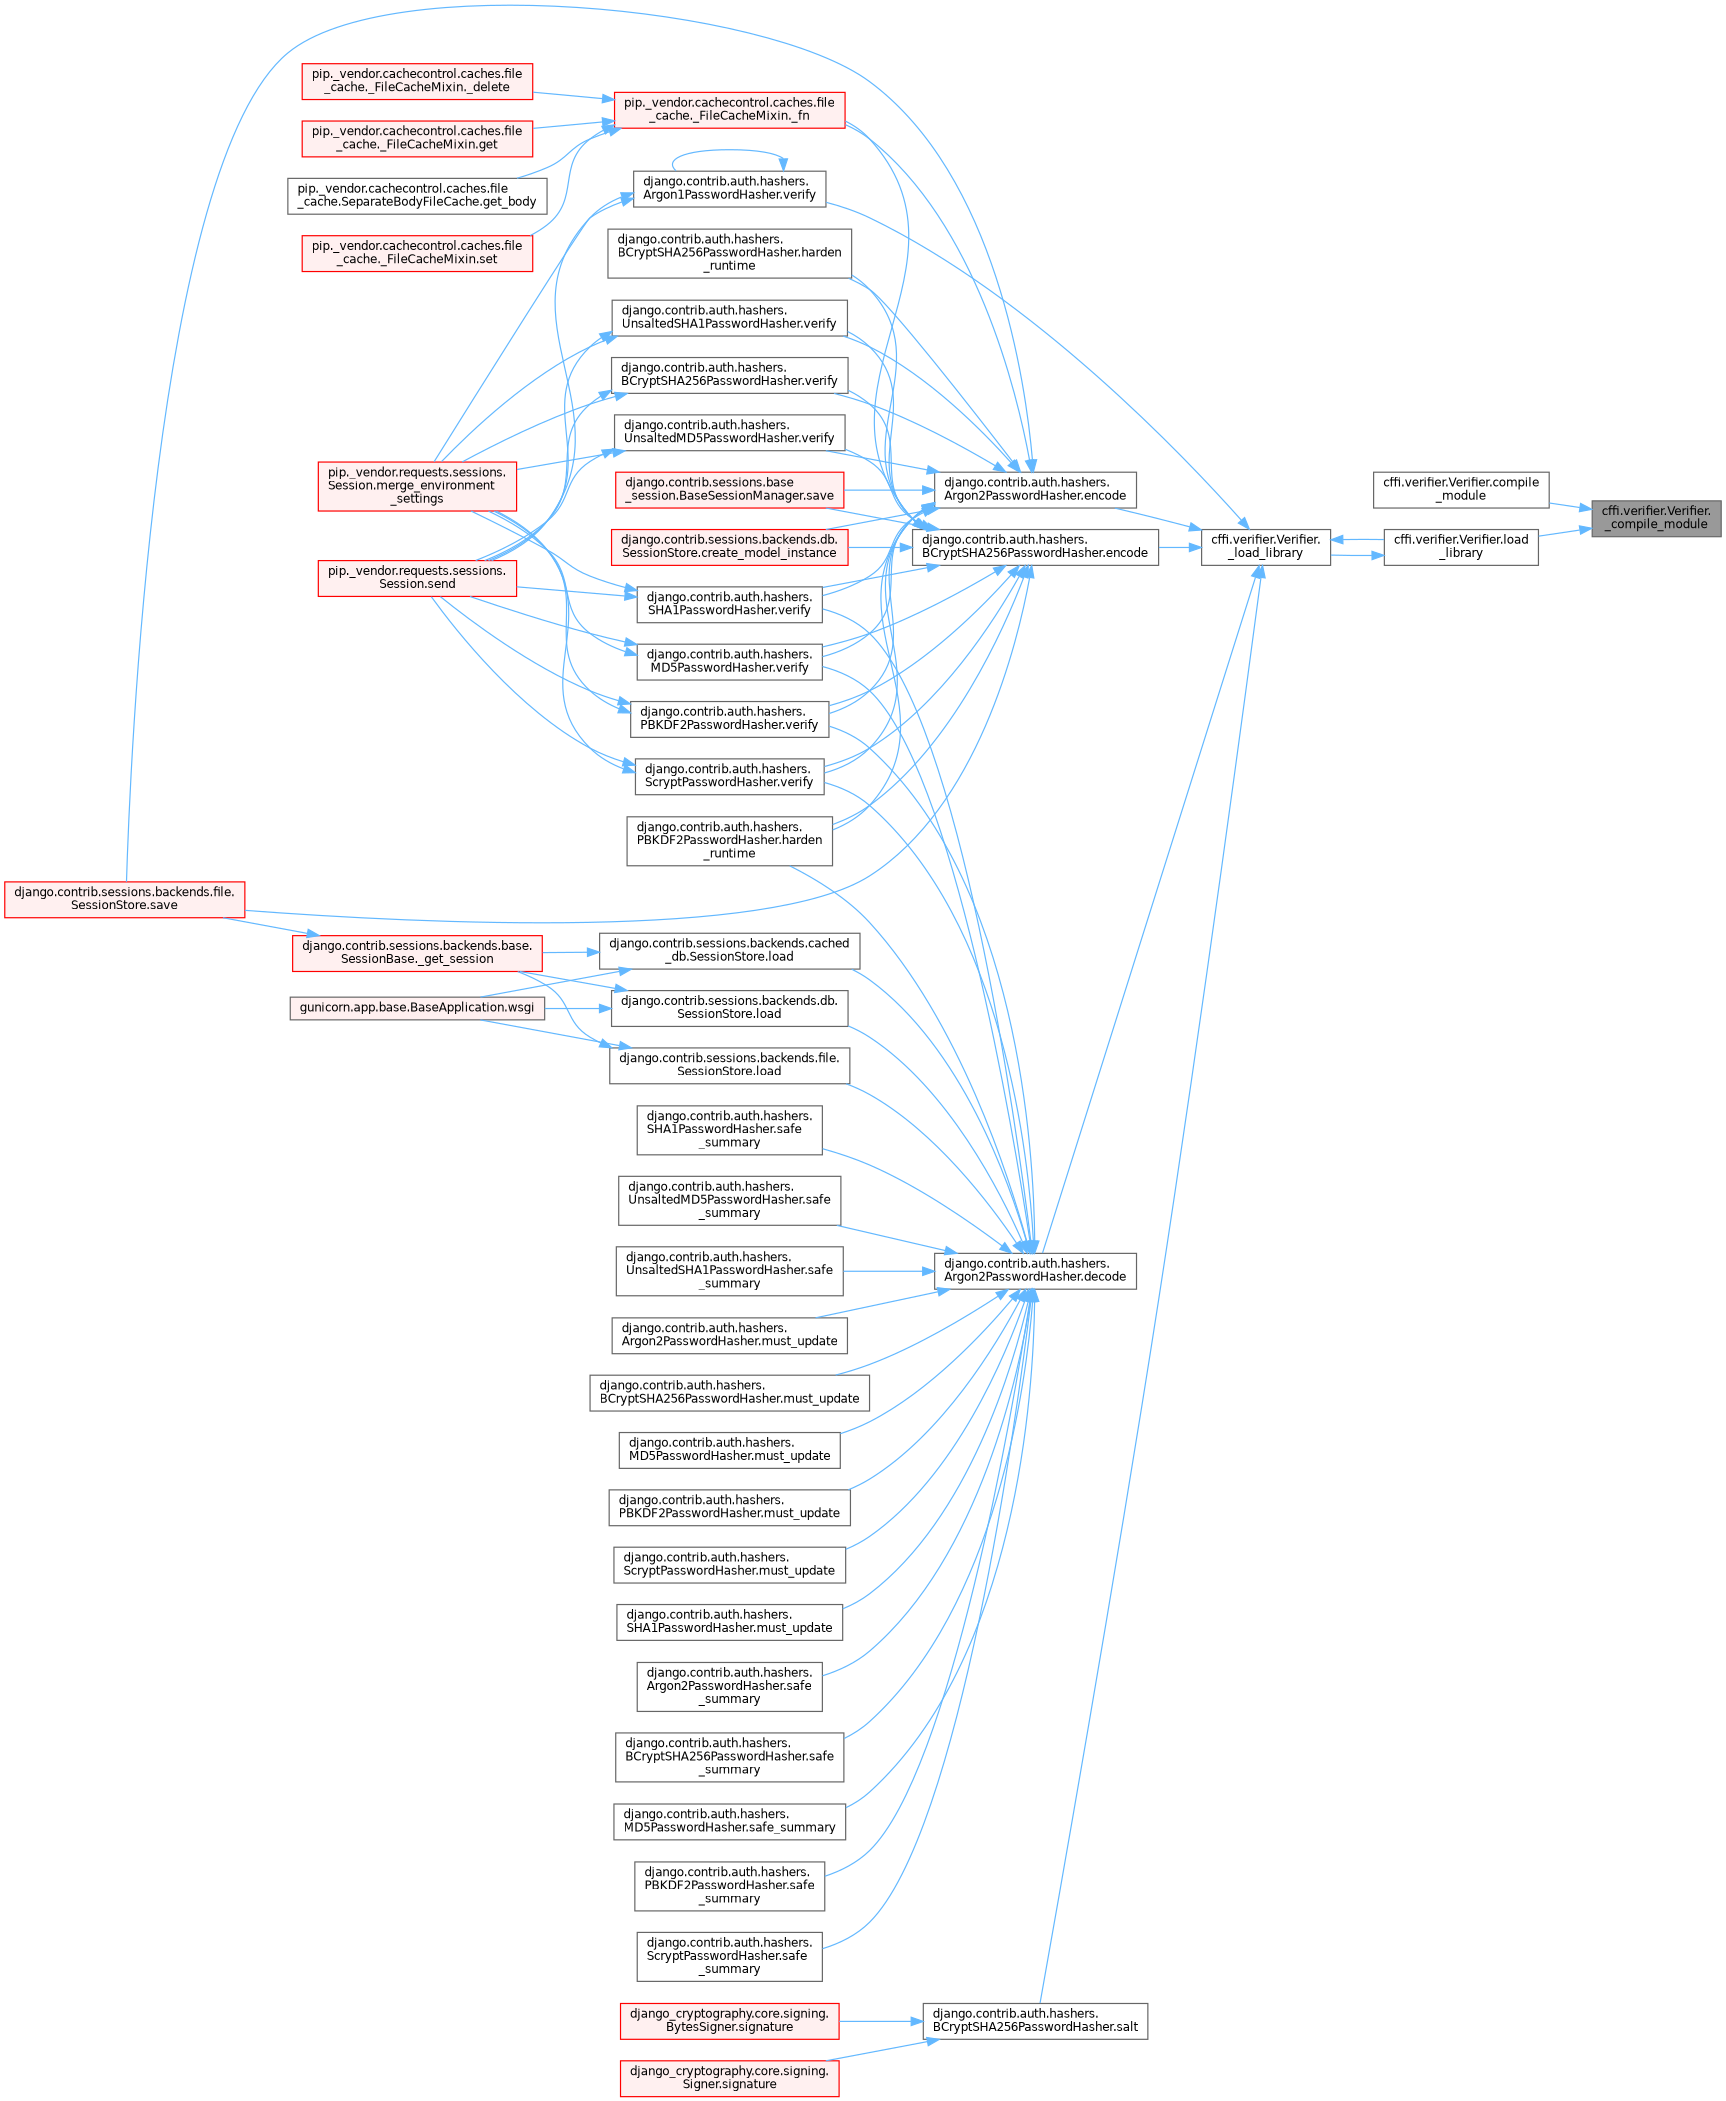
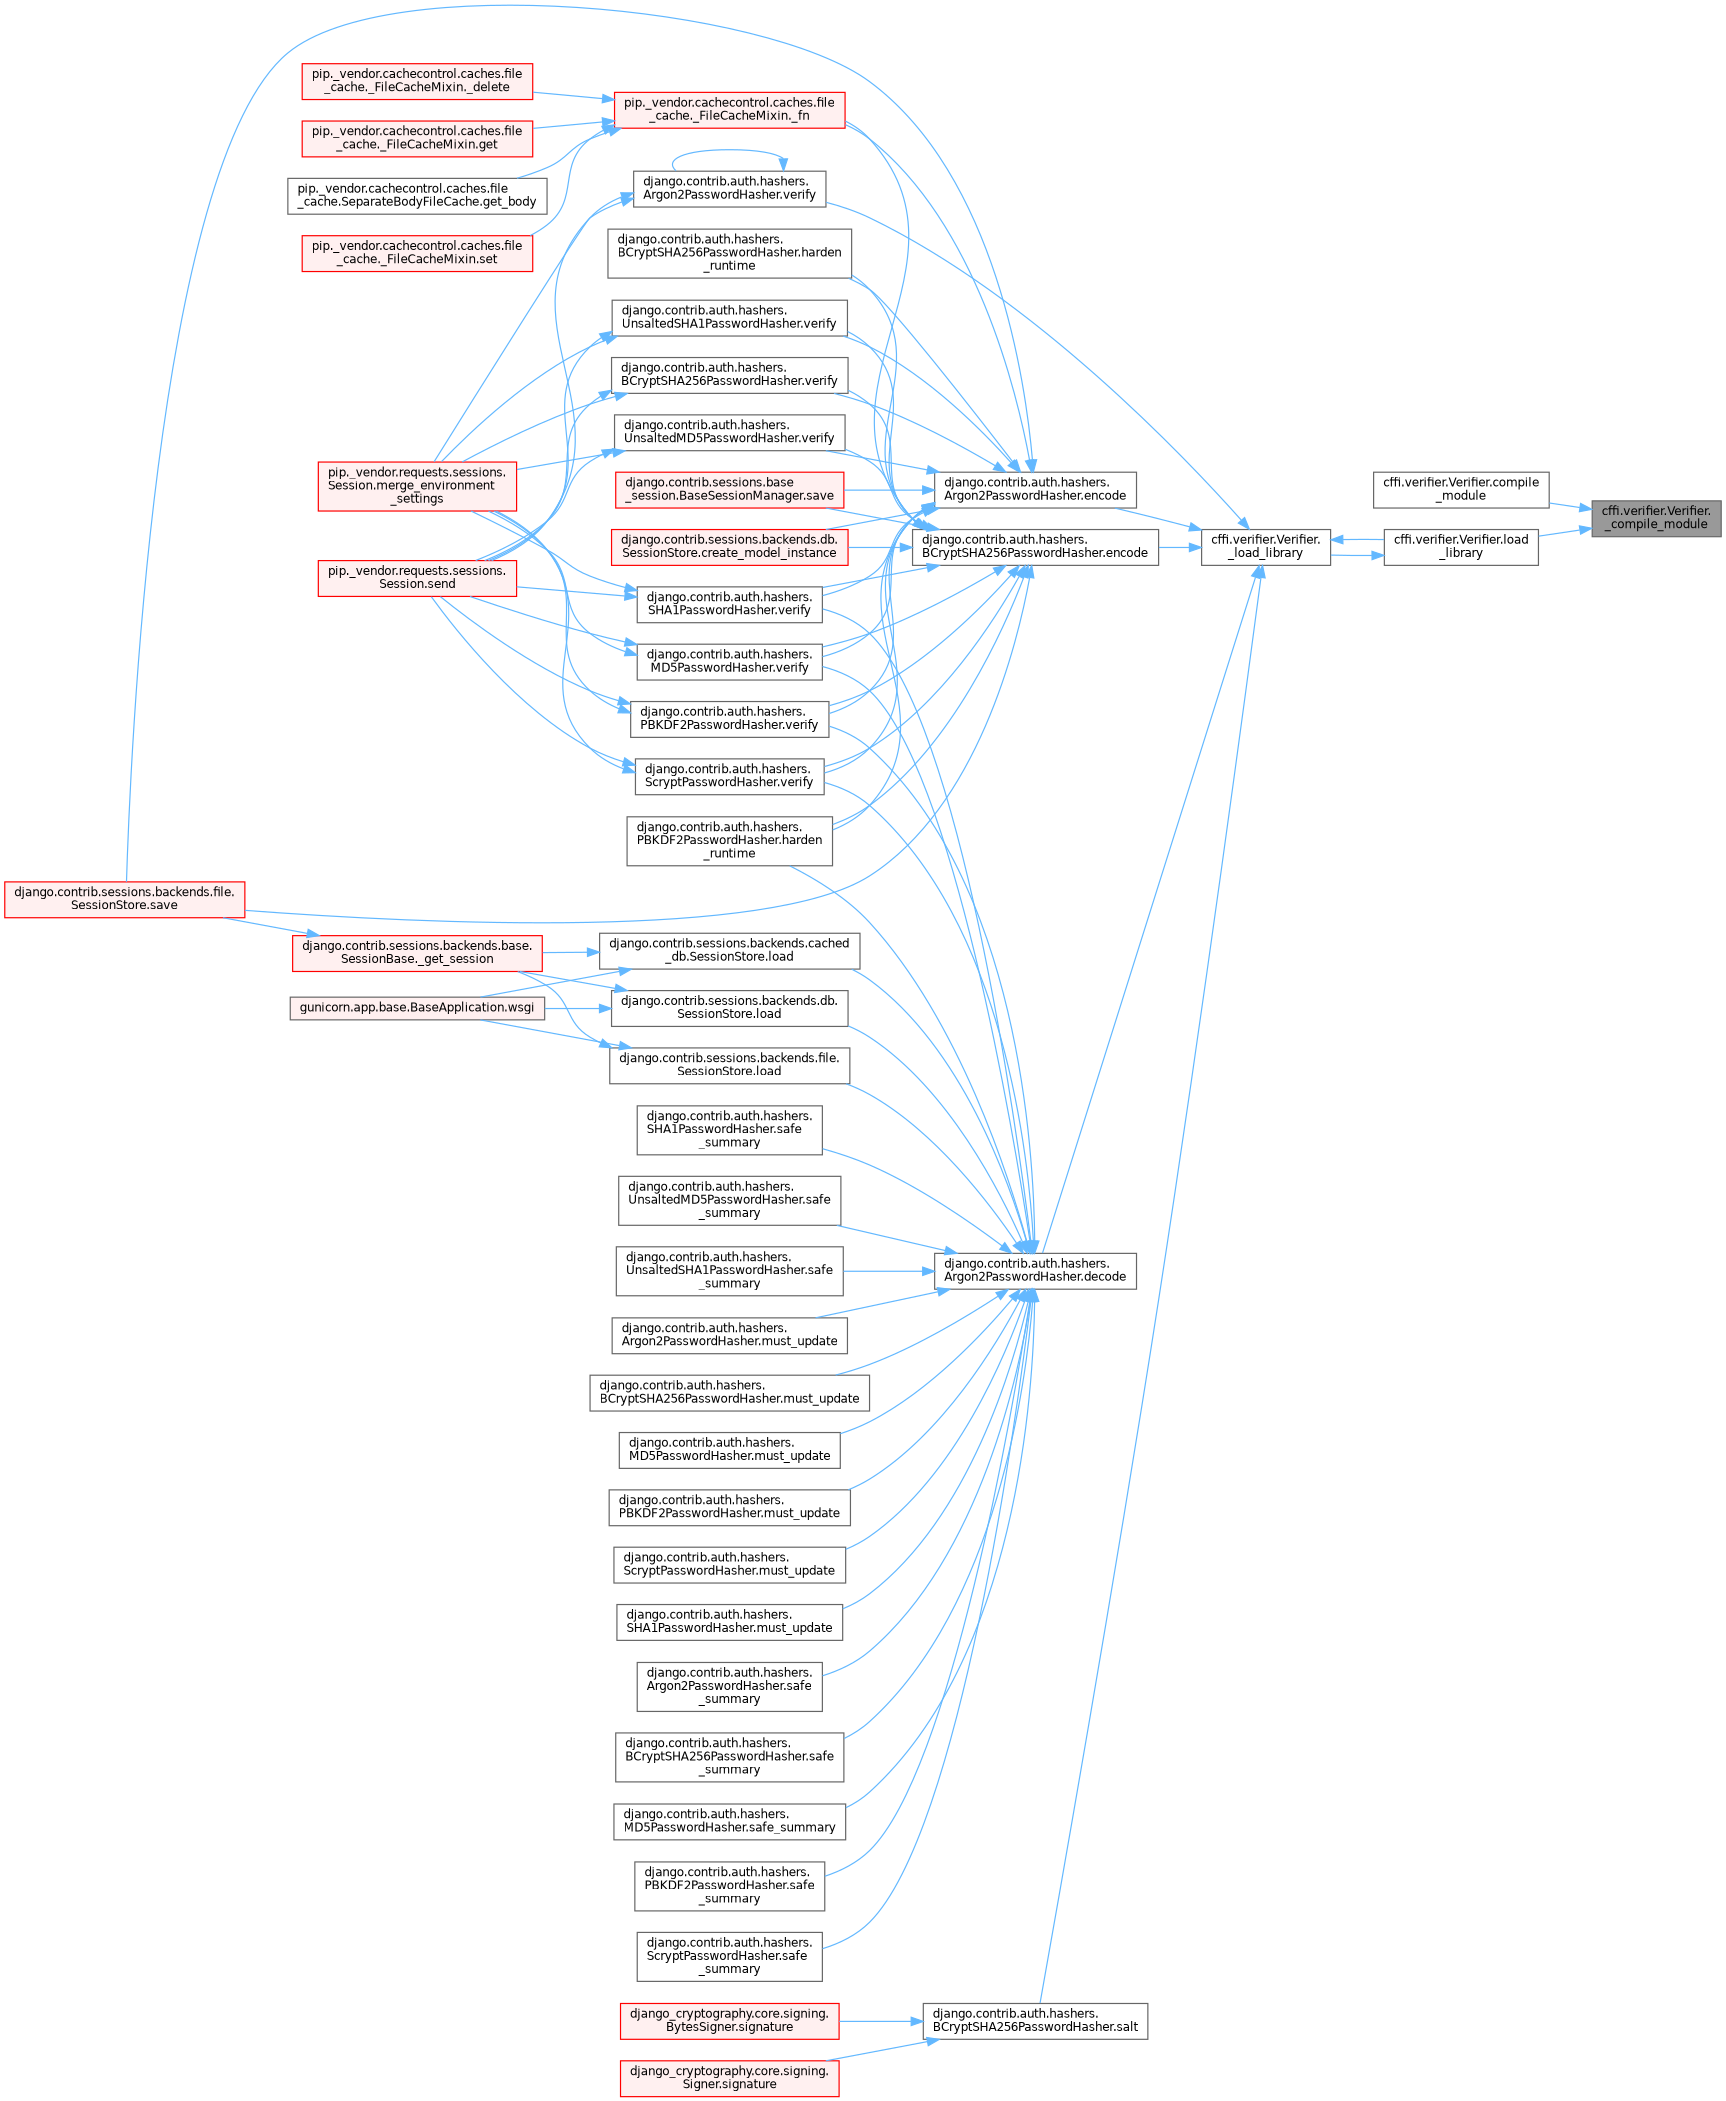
(730, 189) -> (730, 189)
